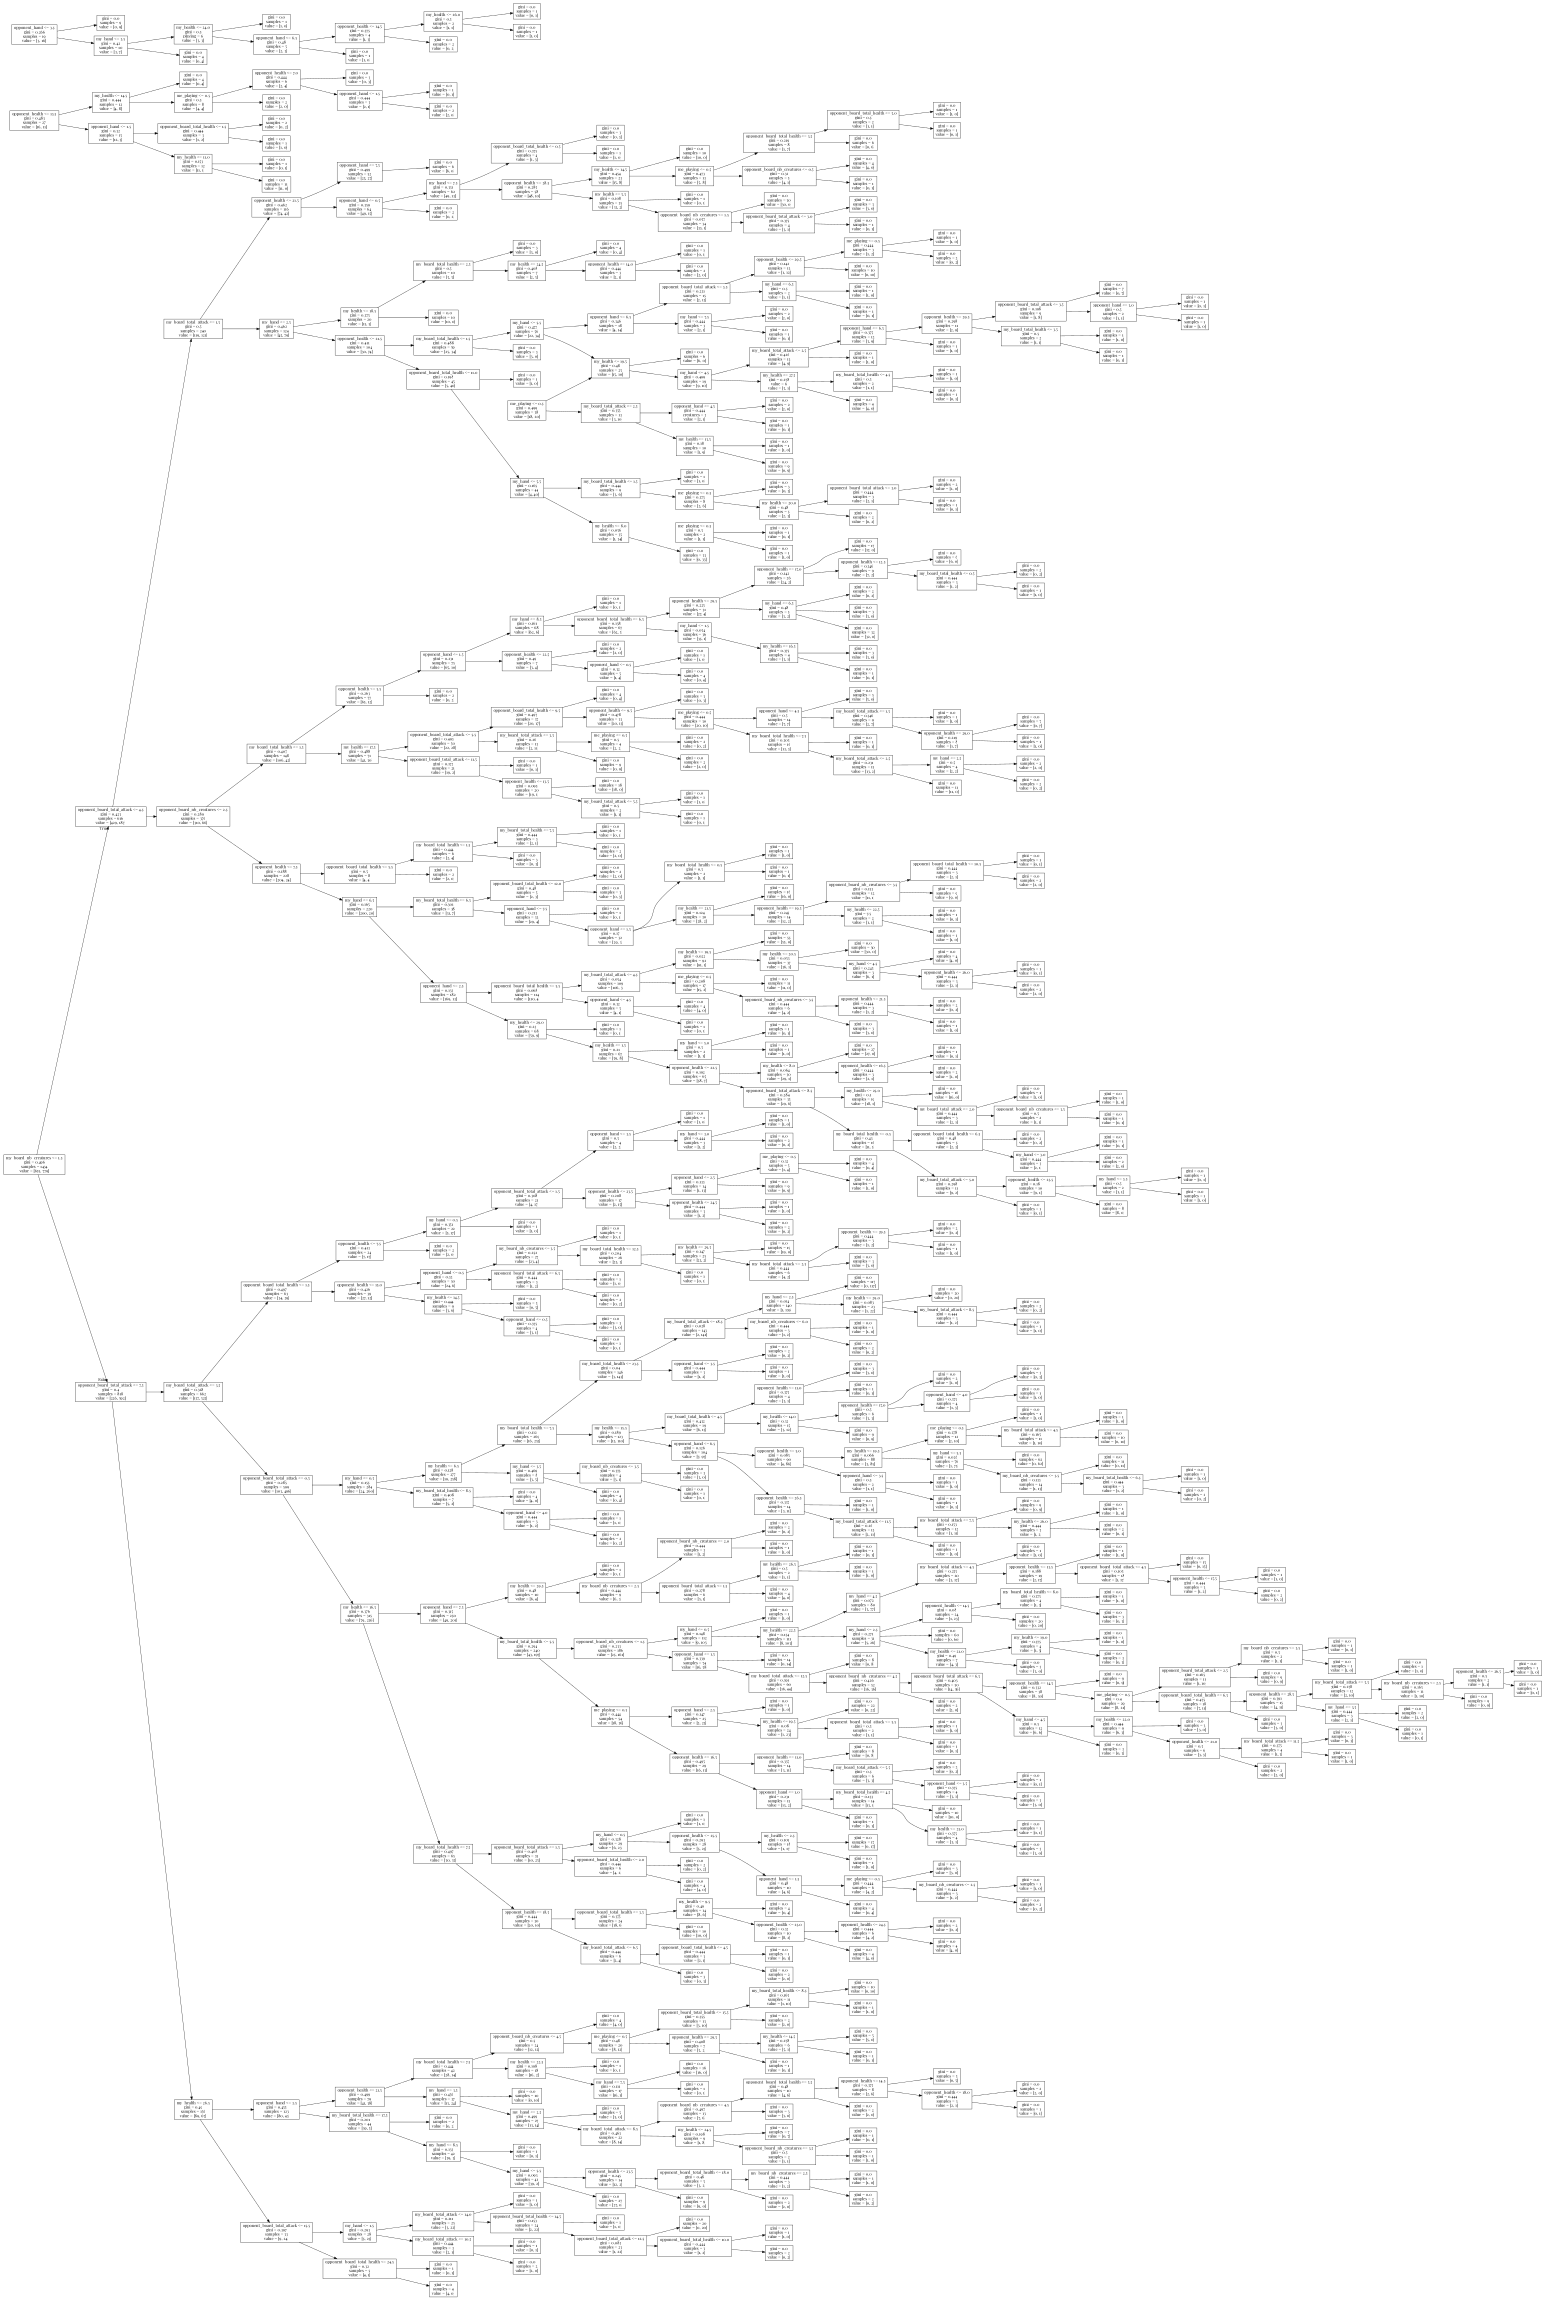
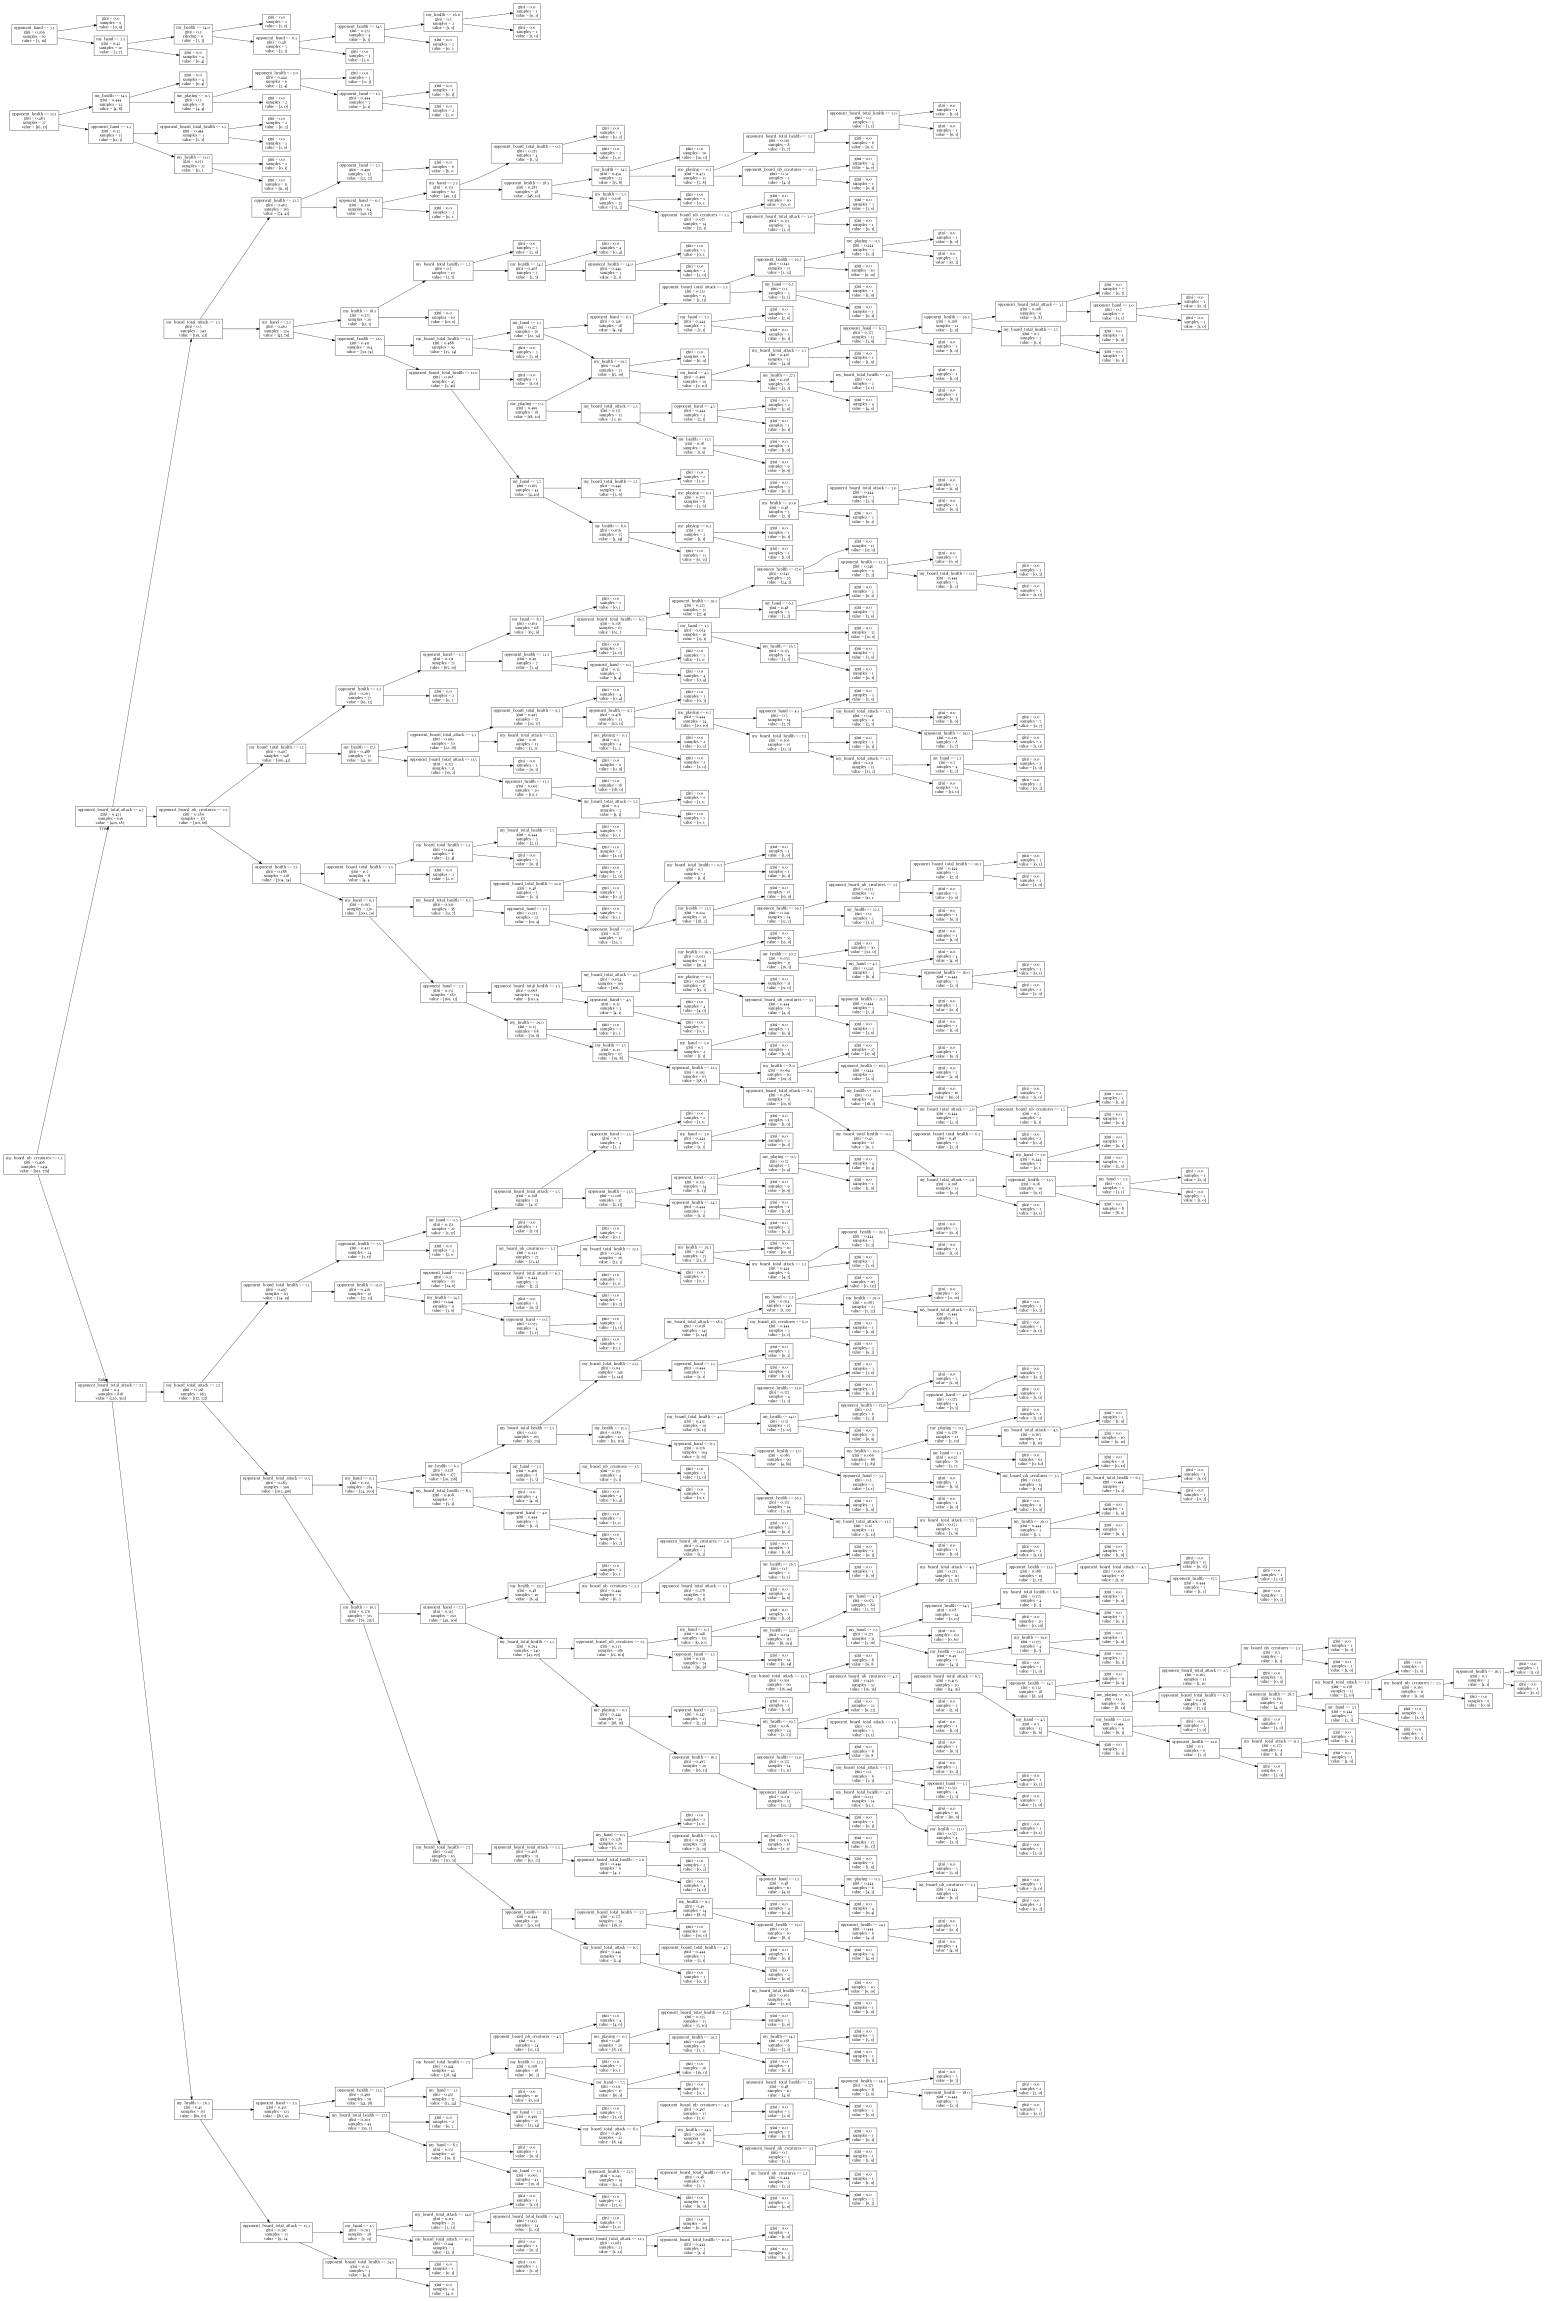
(779, 382) -> (779, 382)
(695, 413) -> (695, 413)
(735, 504) -> none
none -> (651, 533)
(821, 621) -> (778, 633)
(695, 719) -> (695, 719)
(863, 916) -> (863, 916)
(779, 1248) -> (779, 1248)
